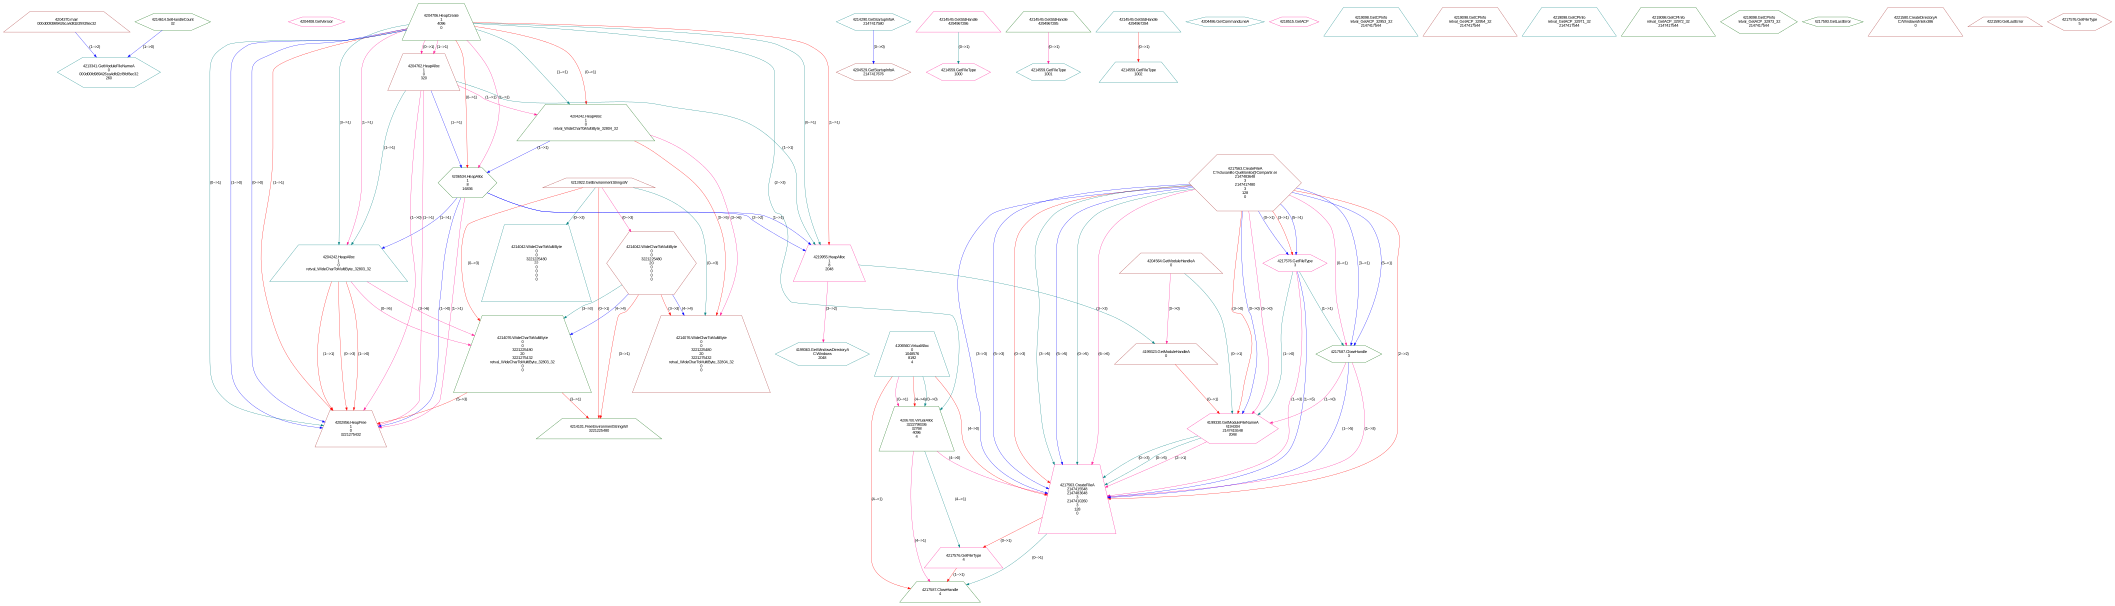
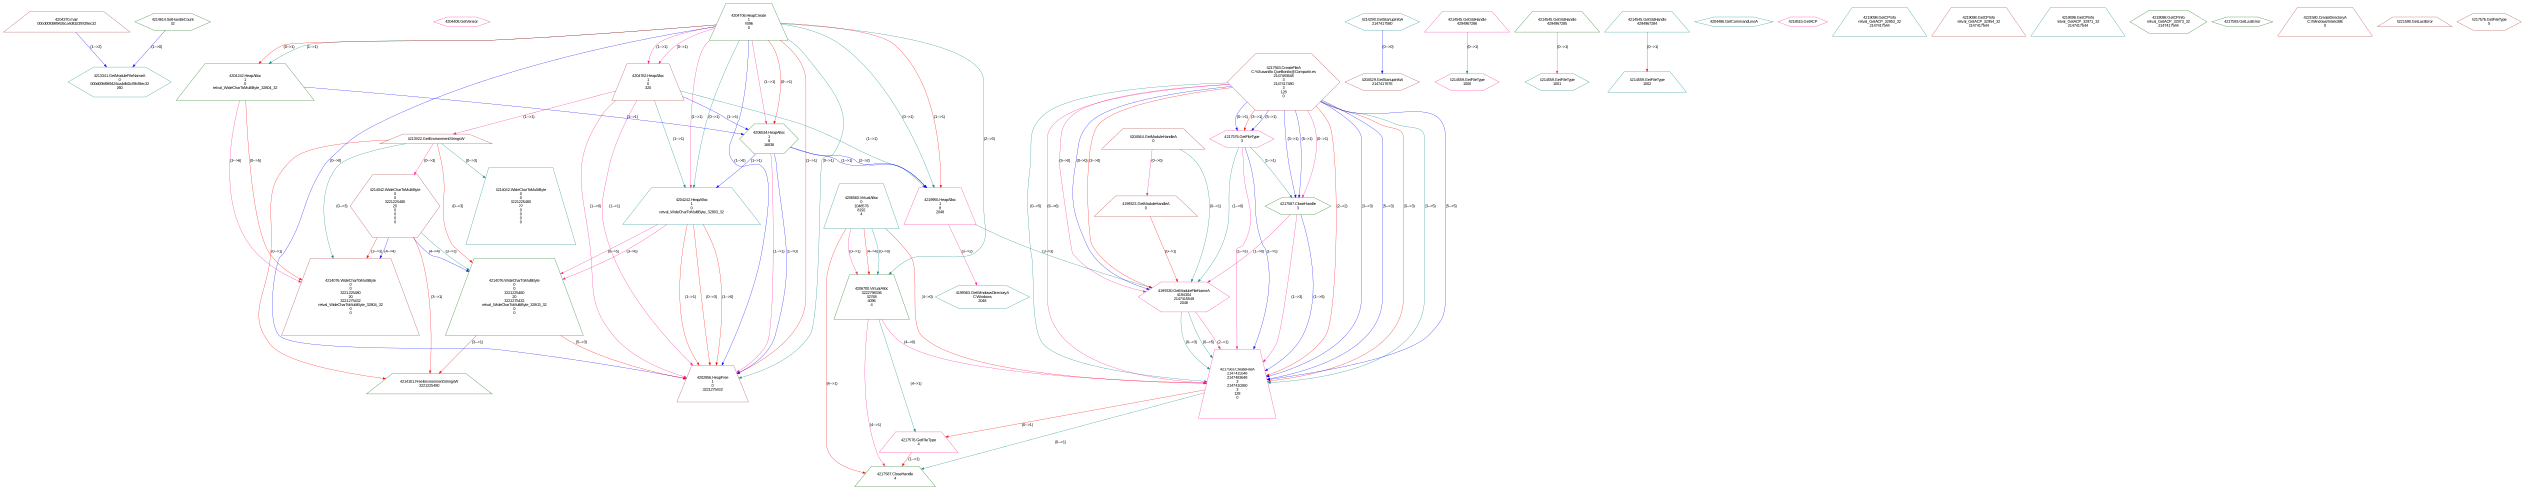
(1668, 22) -> none
(495, 103) -> (536, 112)
(1011, 286) -> (1061, 260)
